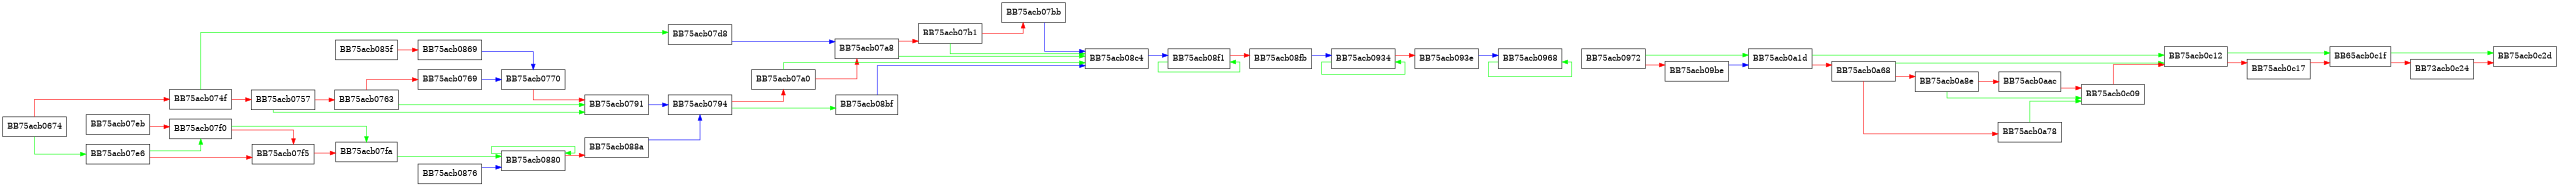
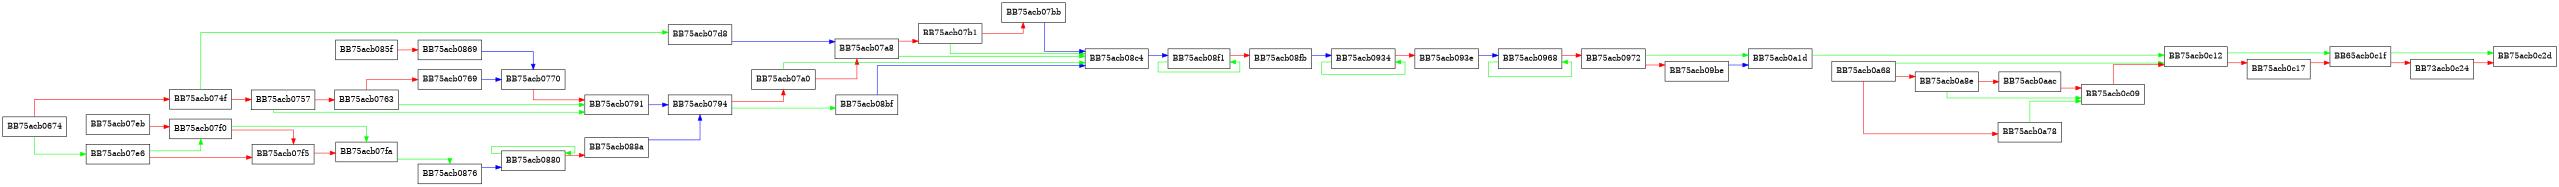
none -> (1569, 55)
(1819, 65) -> none
(447, 156) -> (424, 159)
